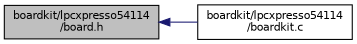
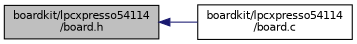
(275, 22) -> (275, 22)
